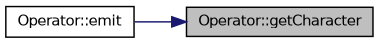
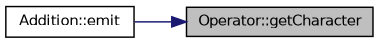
(70, 22) -> (70, 22)
